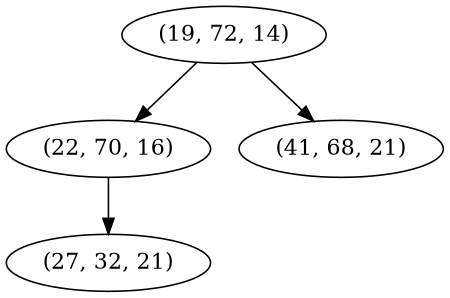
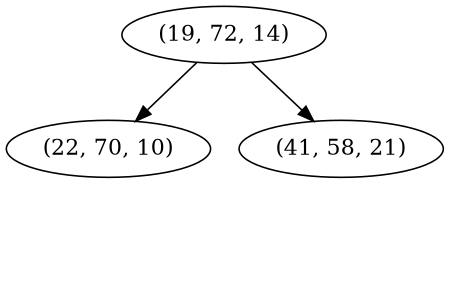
(108, 149) -> (108, 149)
(341, 149) -> (341, 149)
(108, 263) -> none
